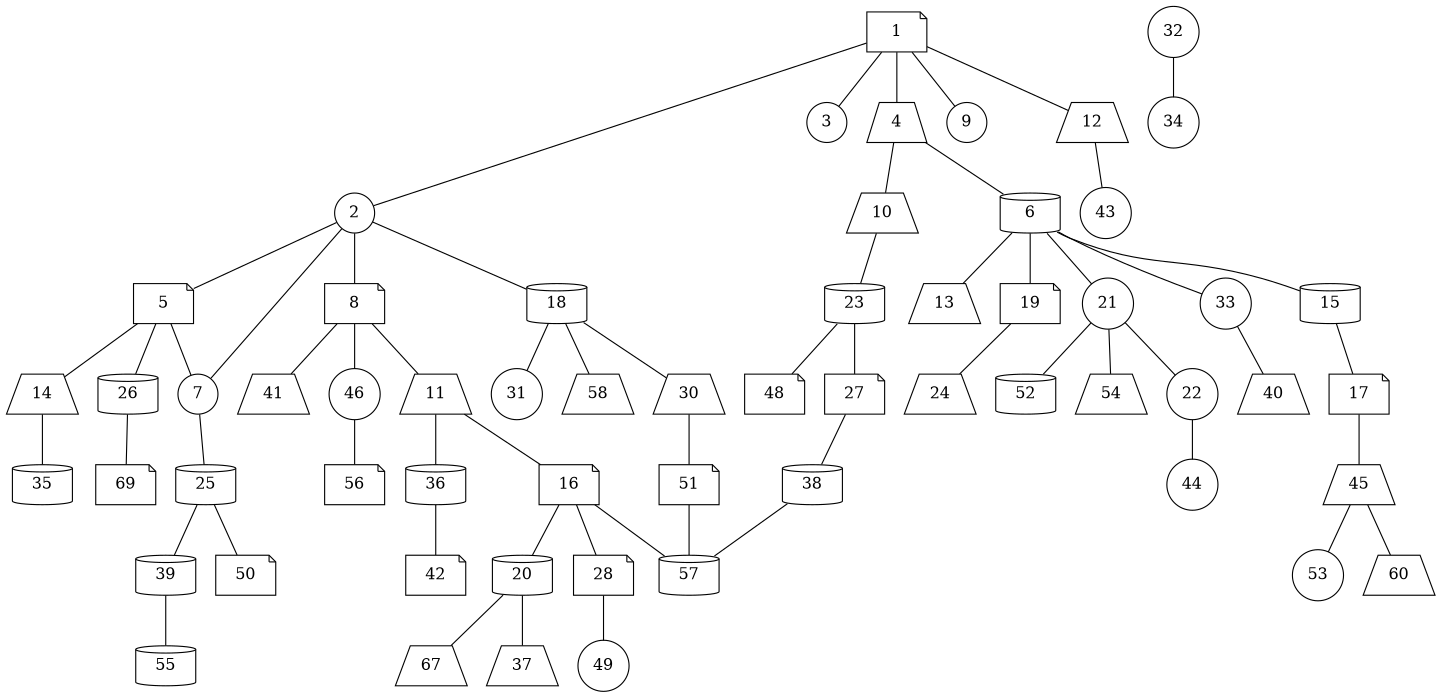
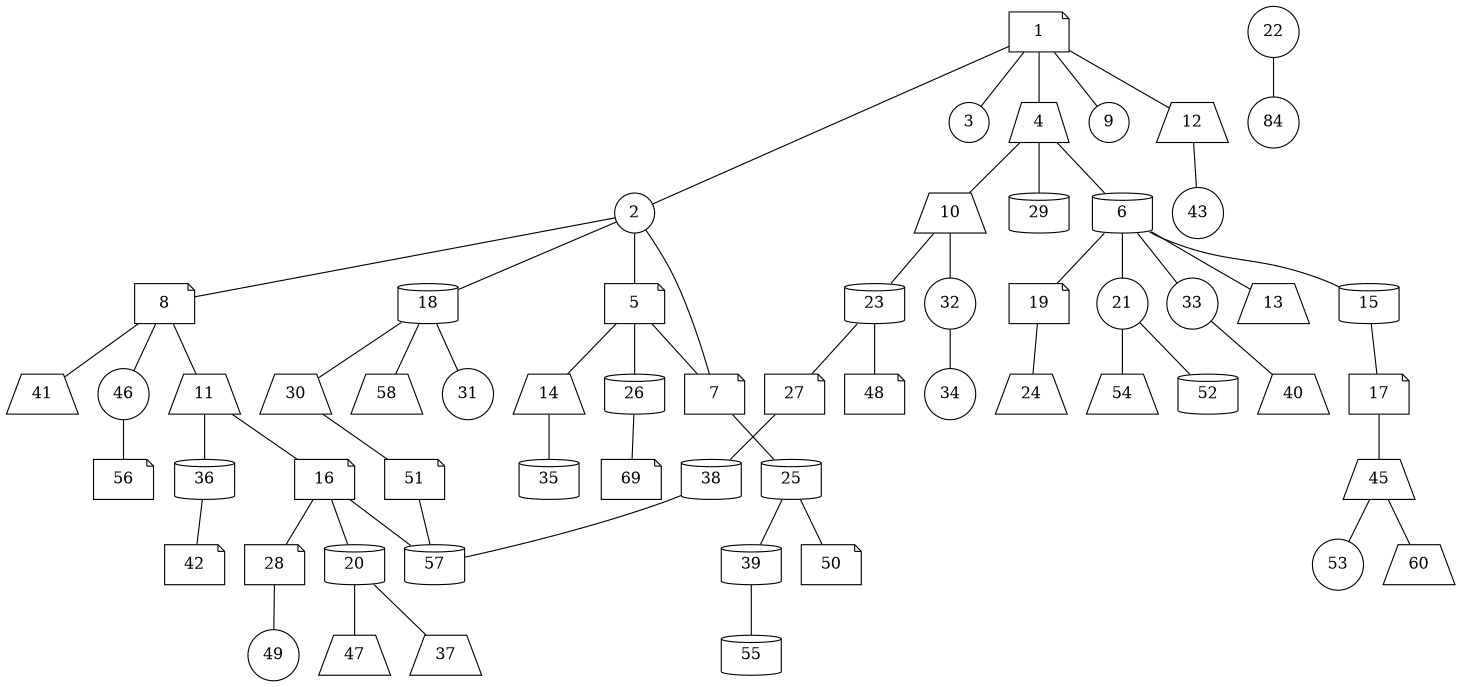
none -> (1039, 213)
none -> (950, 256)
(1150, 349) -> none
(198, 394) -> (715, 394)
(1192, 485) -> (1274, 122)
(431, 666) -> (355, 655)
